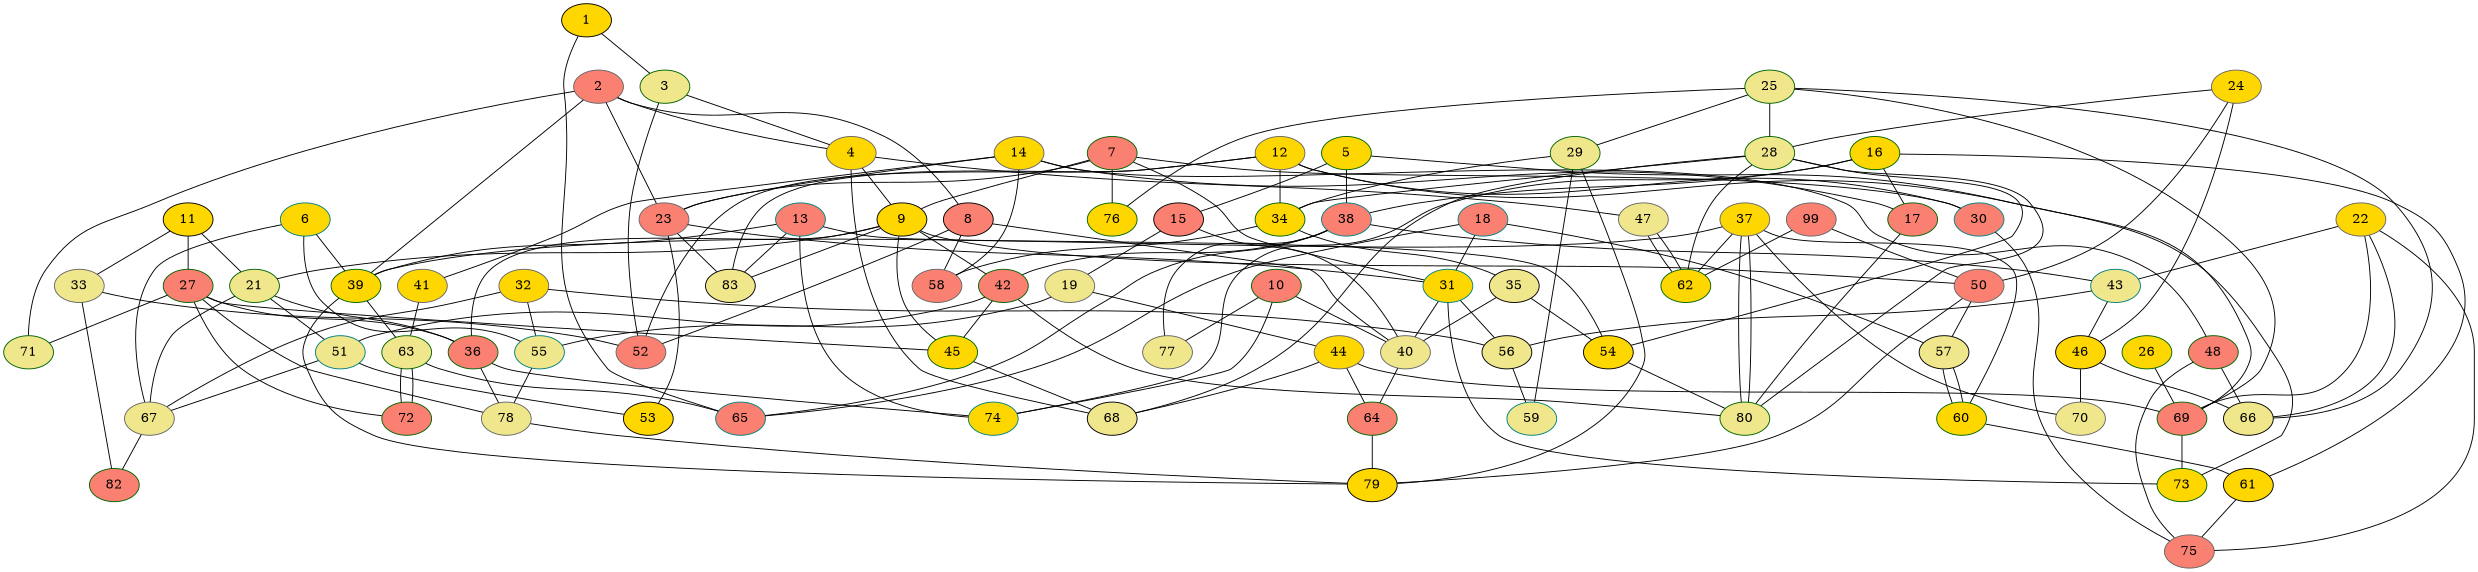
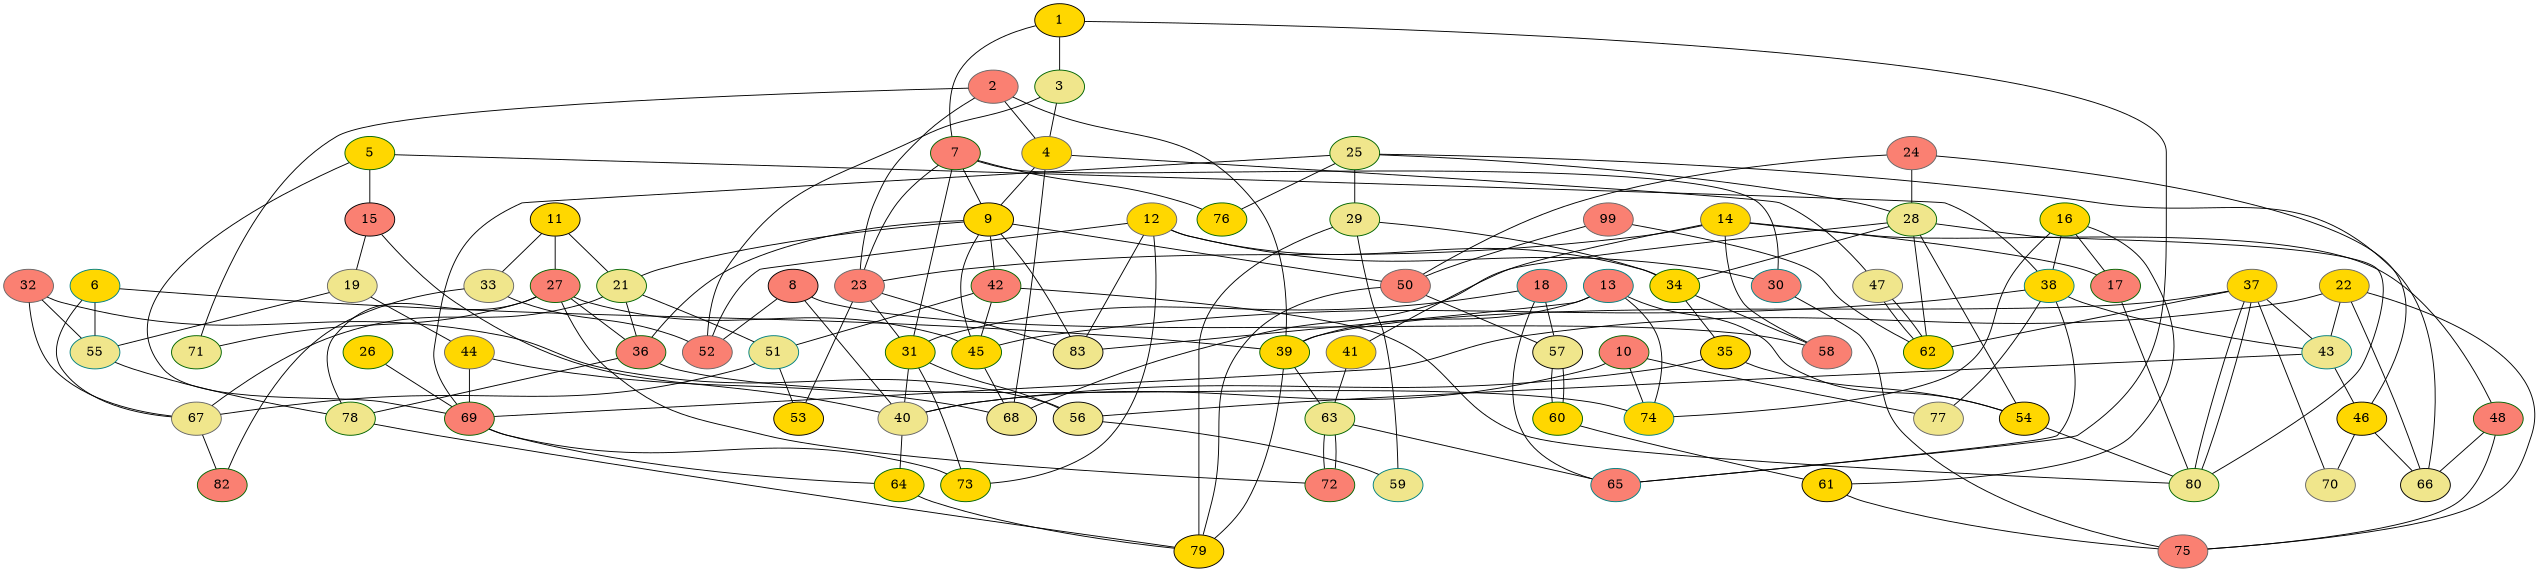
none -> (967, 62)
(2236, 87) -> (1912, 153)
(802, 114) -> none
(1346, 219) -> (2049, 286)
(1952, 247) -> (2289, 319)
(1152, 253) -> (1512, 312)
(524, 286) -> (29, 286)
(1448, 286) -> (910, 352)
(1514, 286) -> (1725, 352)
(1356, 386) -> (680, 467)
(506, 419) -> (350, 419)
(1372, 419) -> (899, 485)
